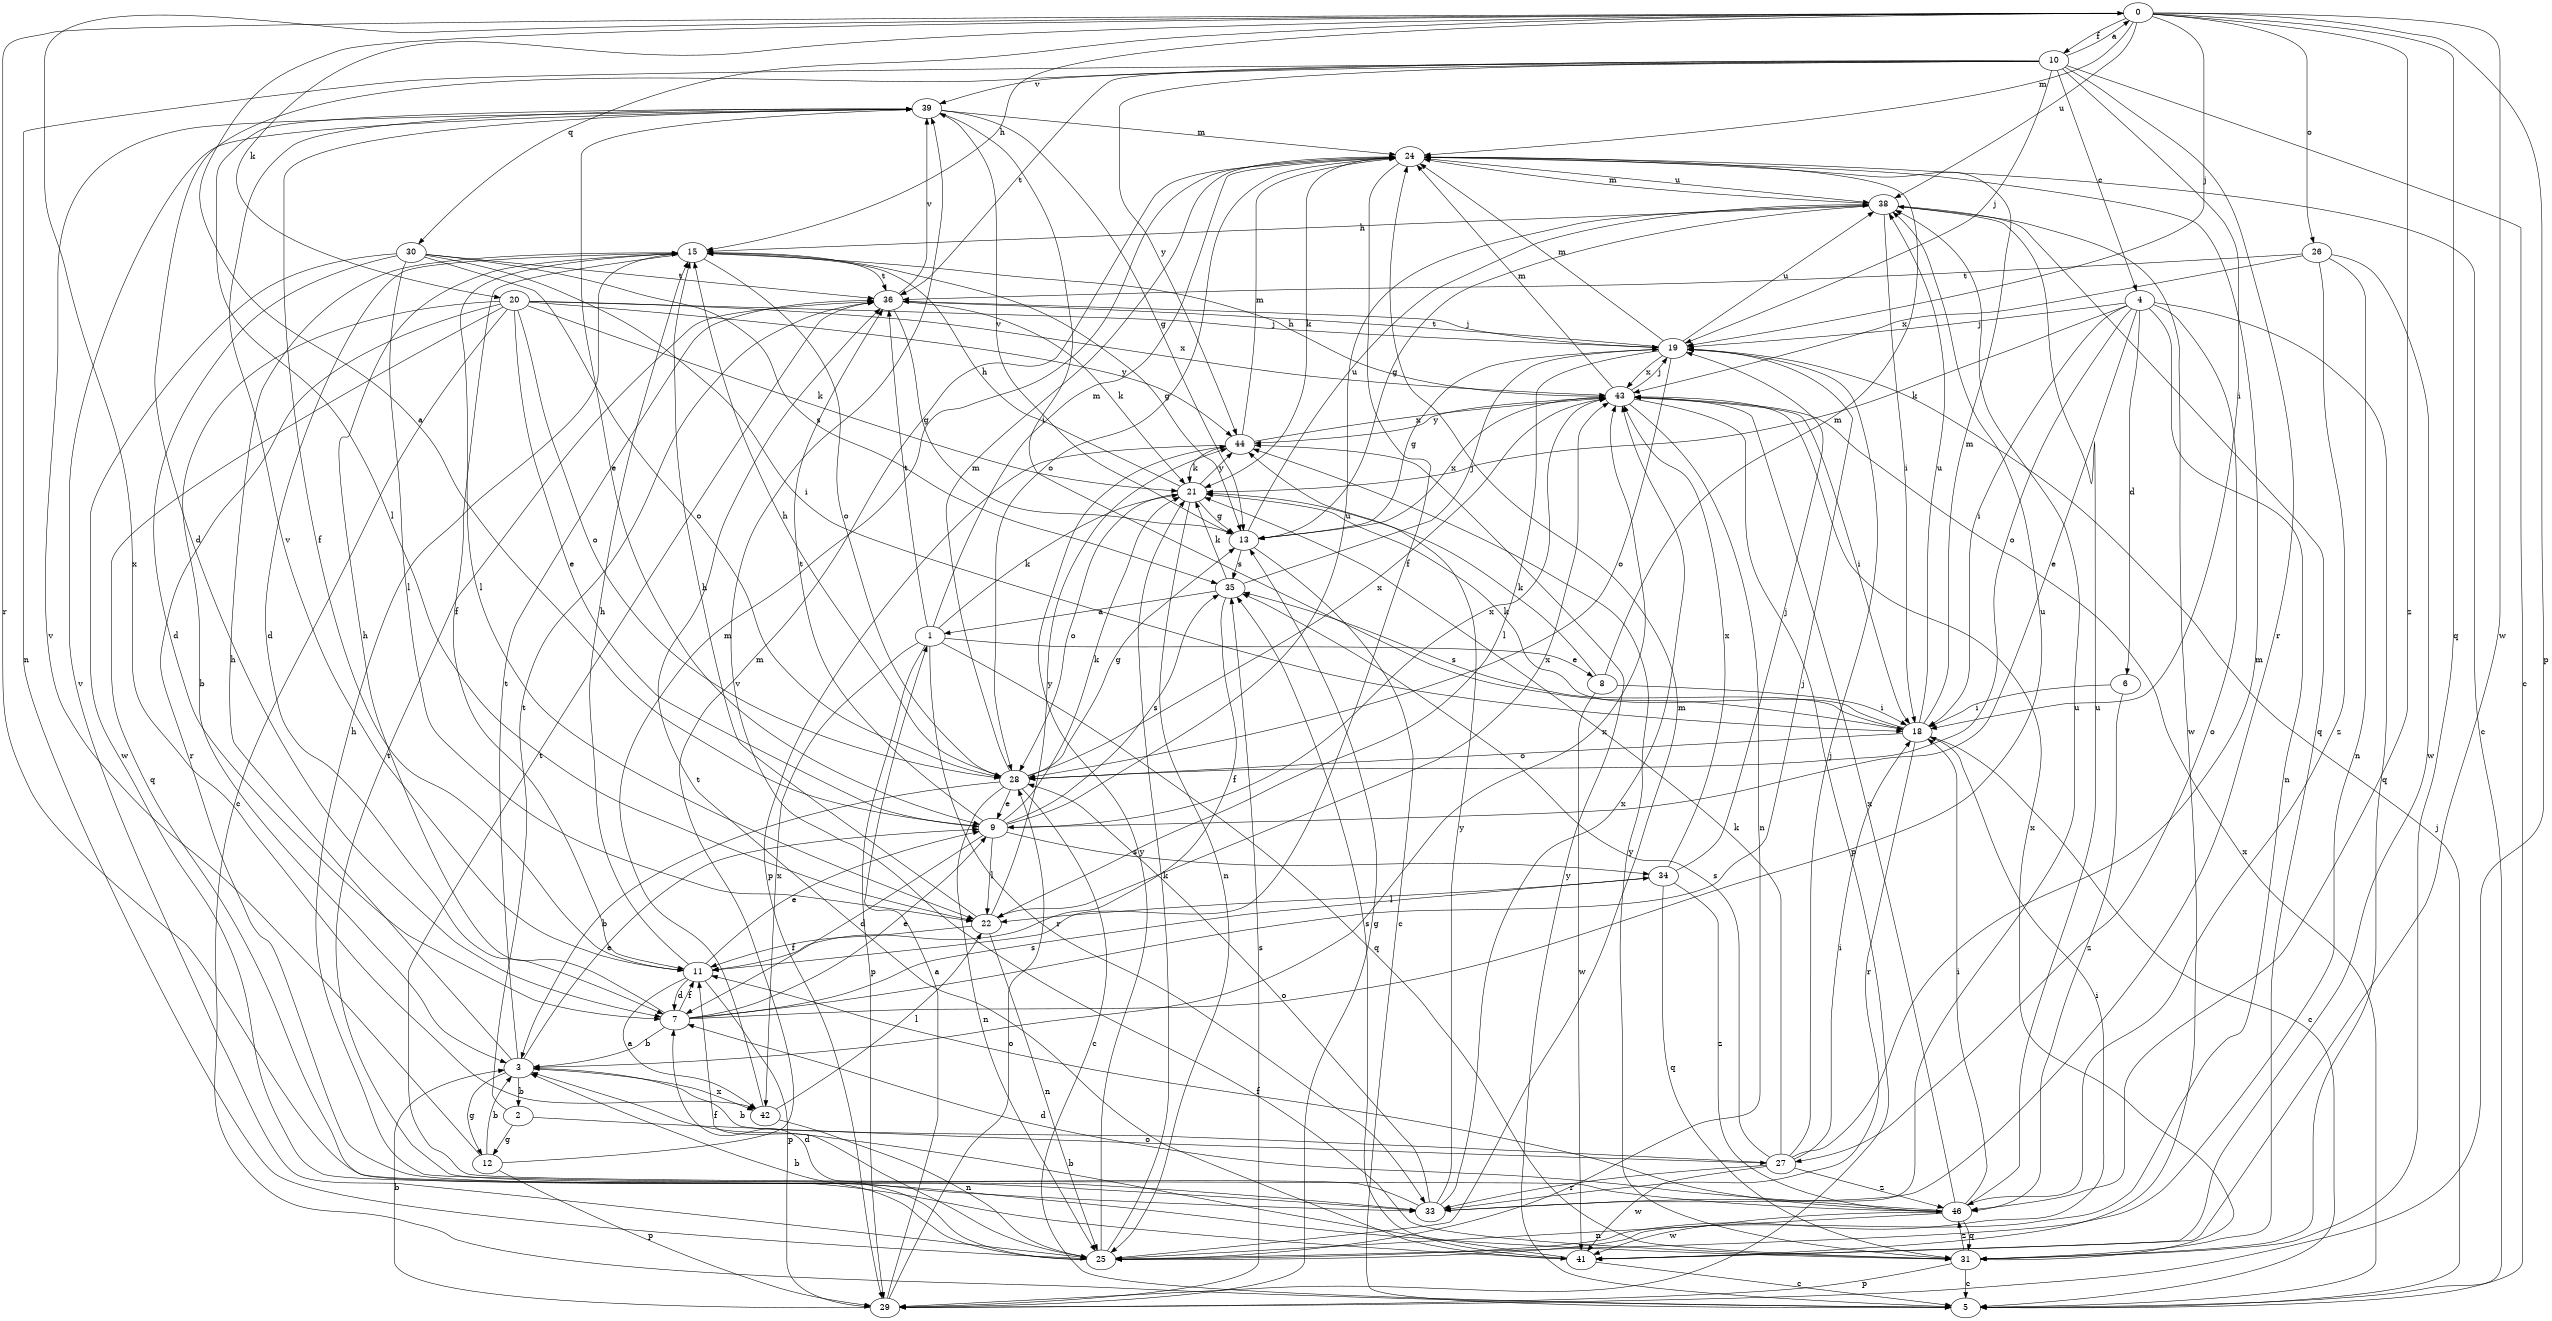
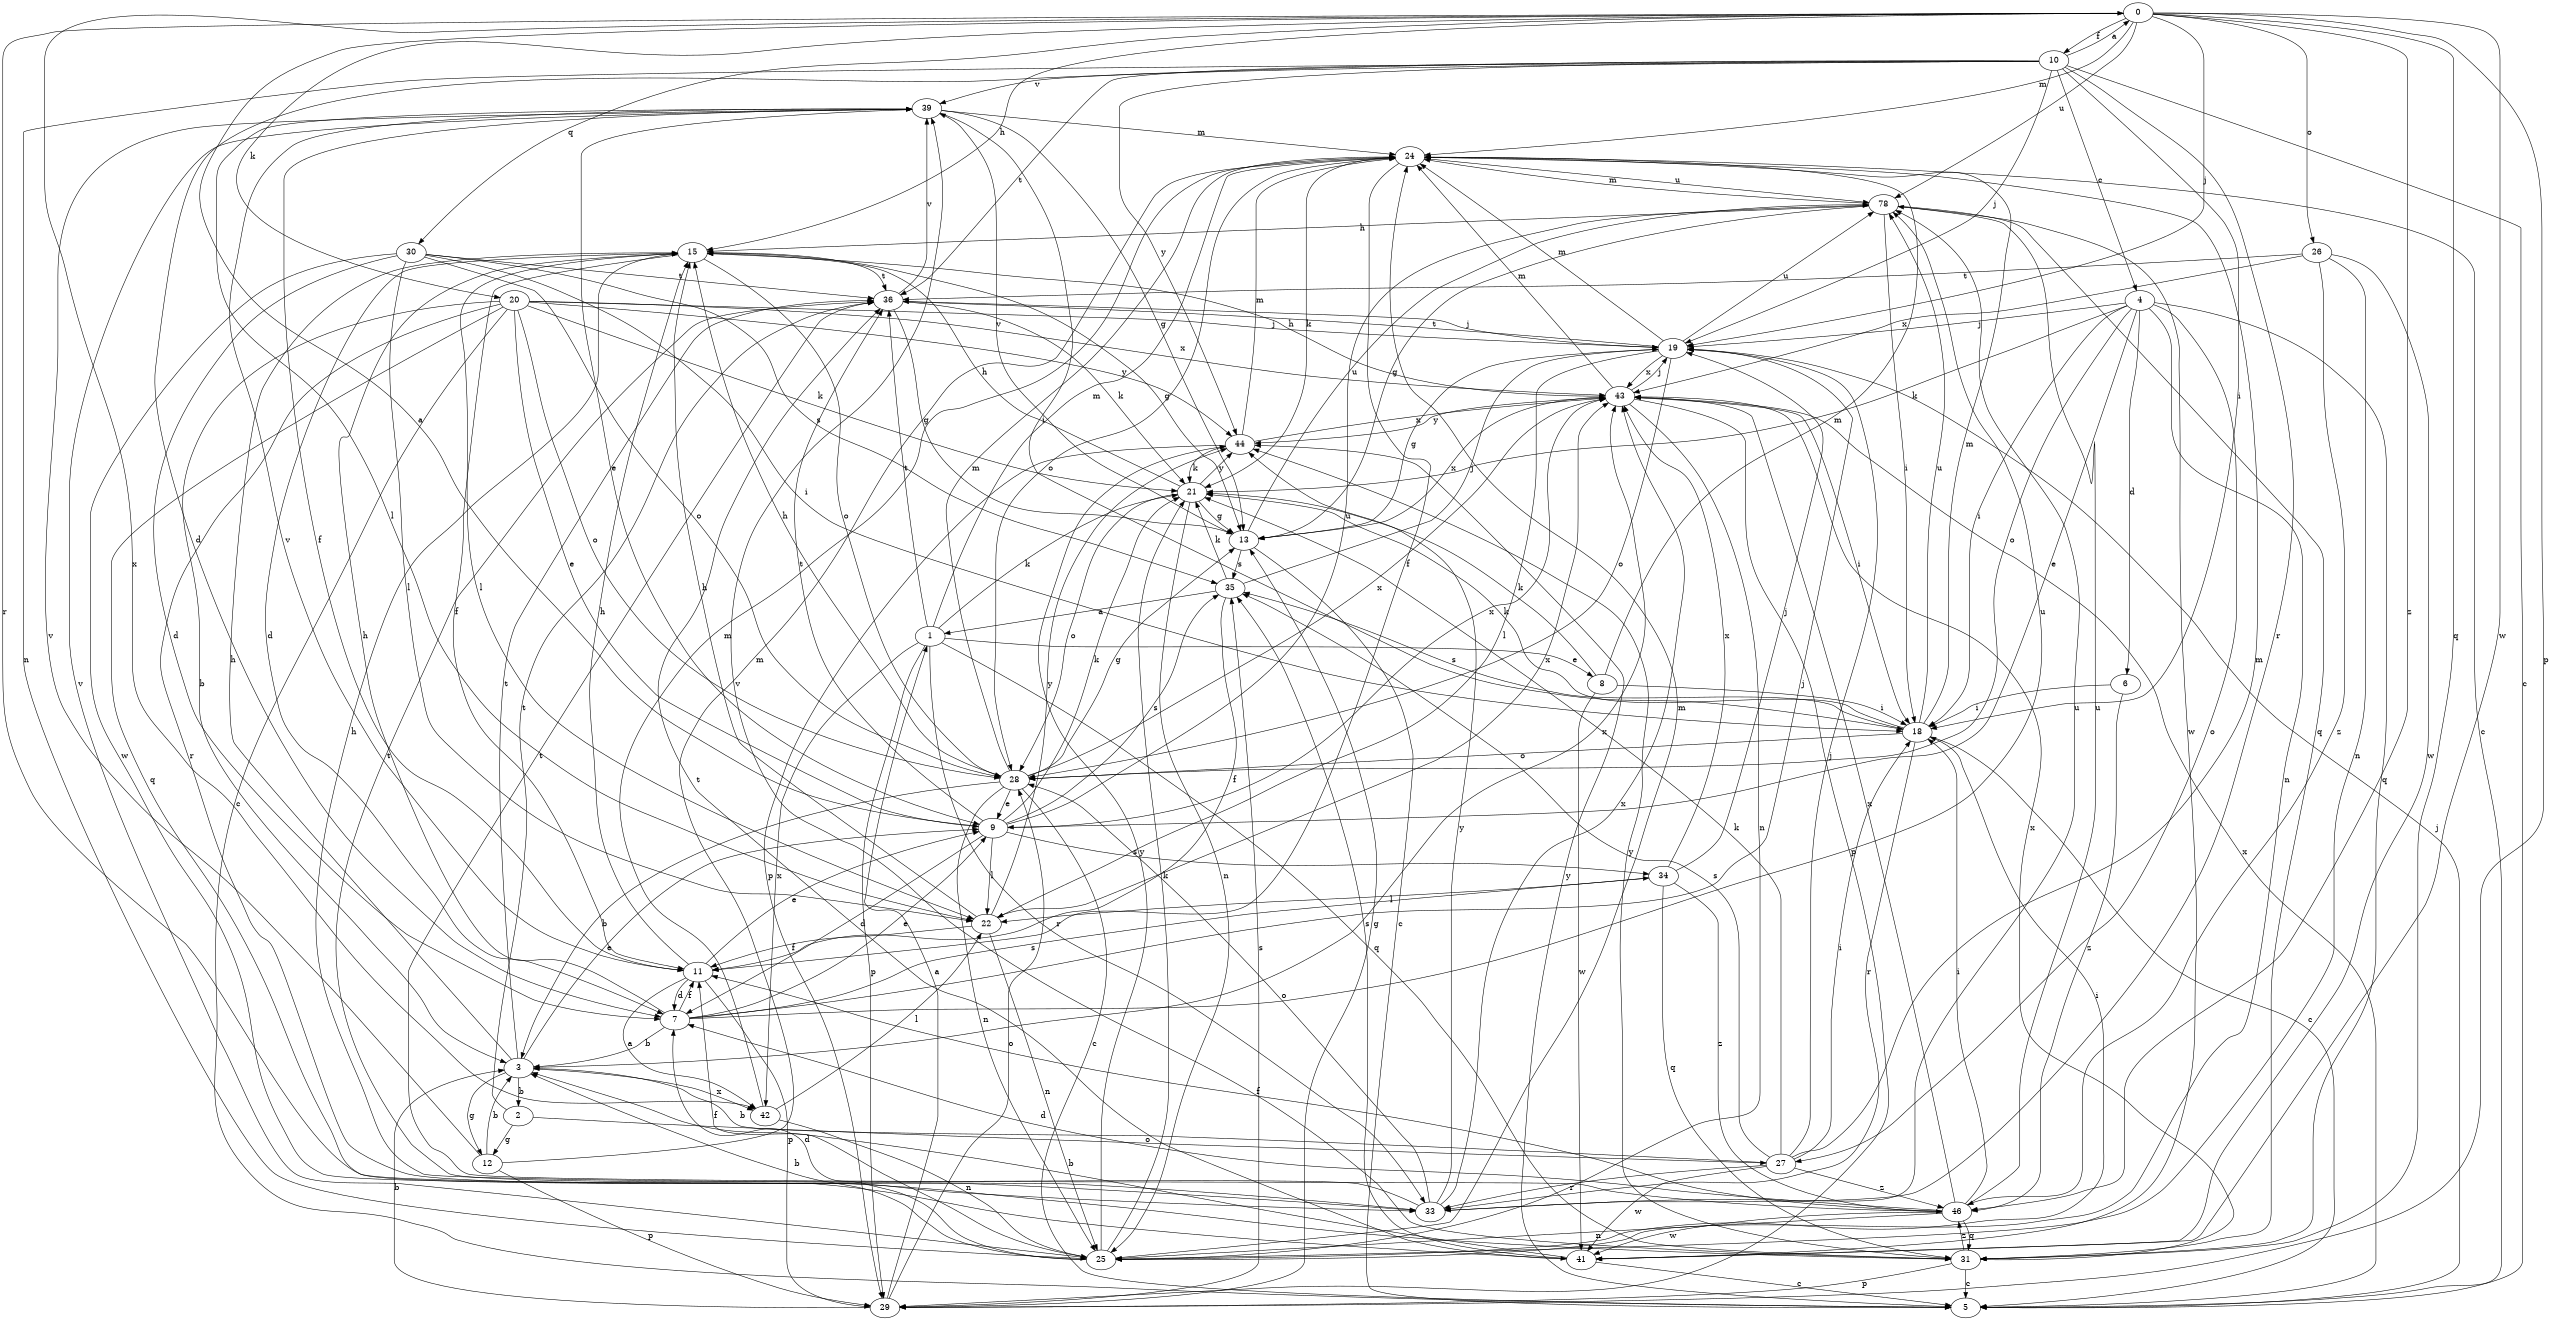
(1884, 205) -> (1884, 205)
